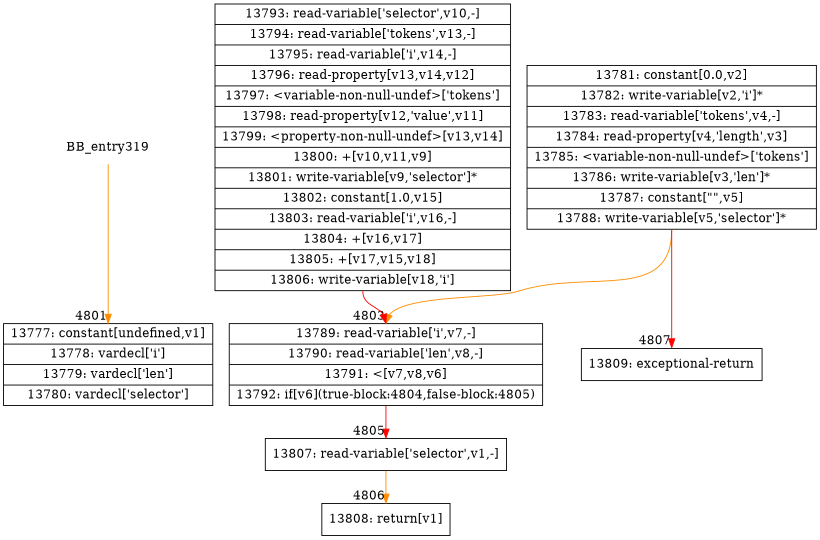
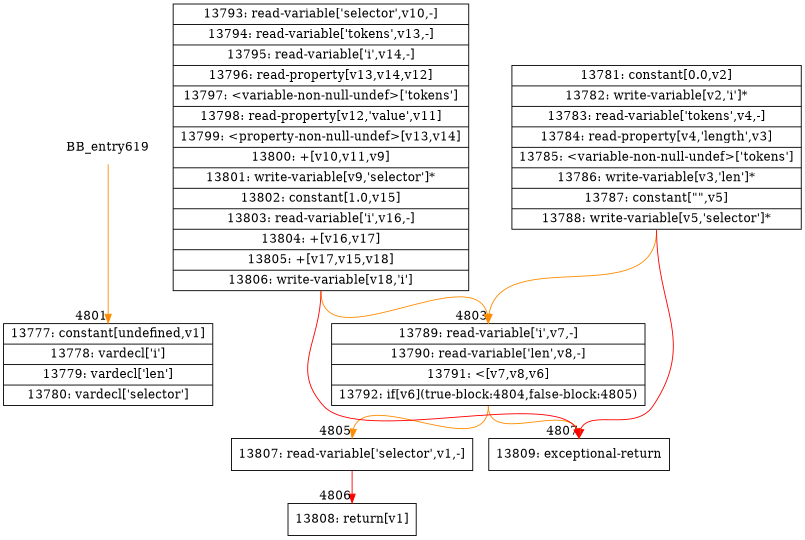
(108, 147) -> (108, 147)
(370, 305) -> (400, 308)
(386, 417) -> (432, 424)
none -> (353, 418)
none -> (529, 423)
(386, 482) -> (352, 482)
